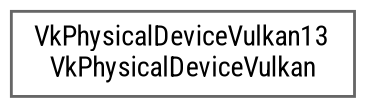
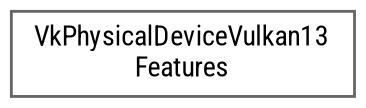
(183, 54) -> (183, 54)
